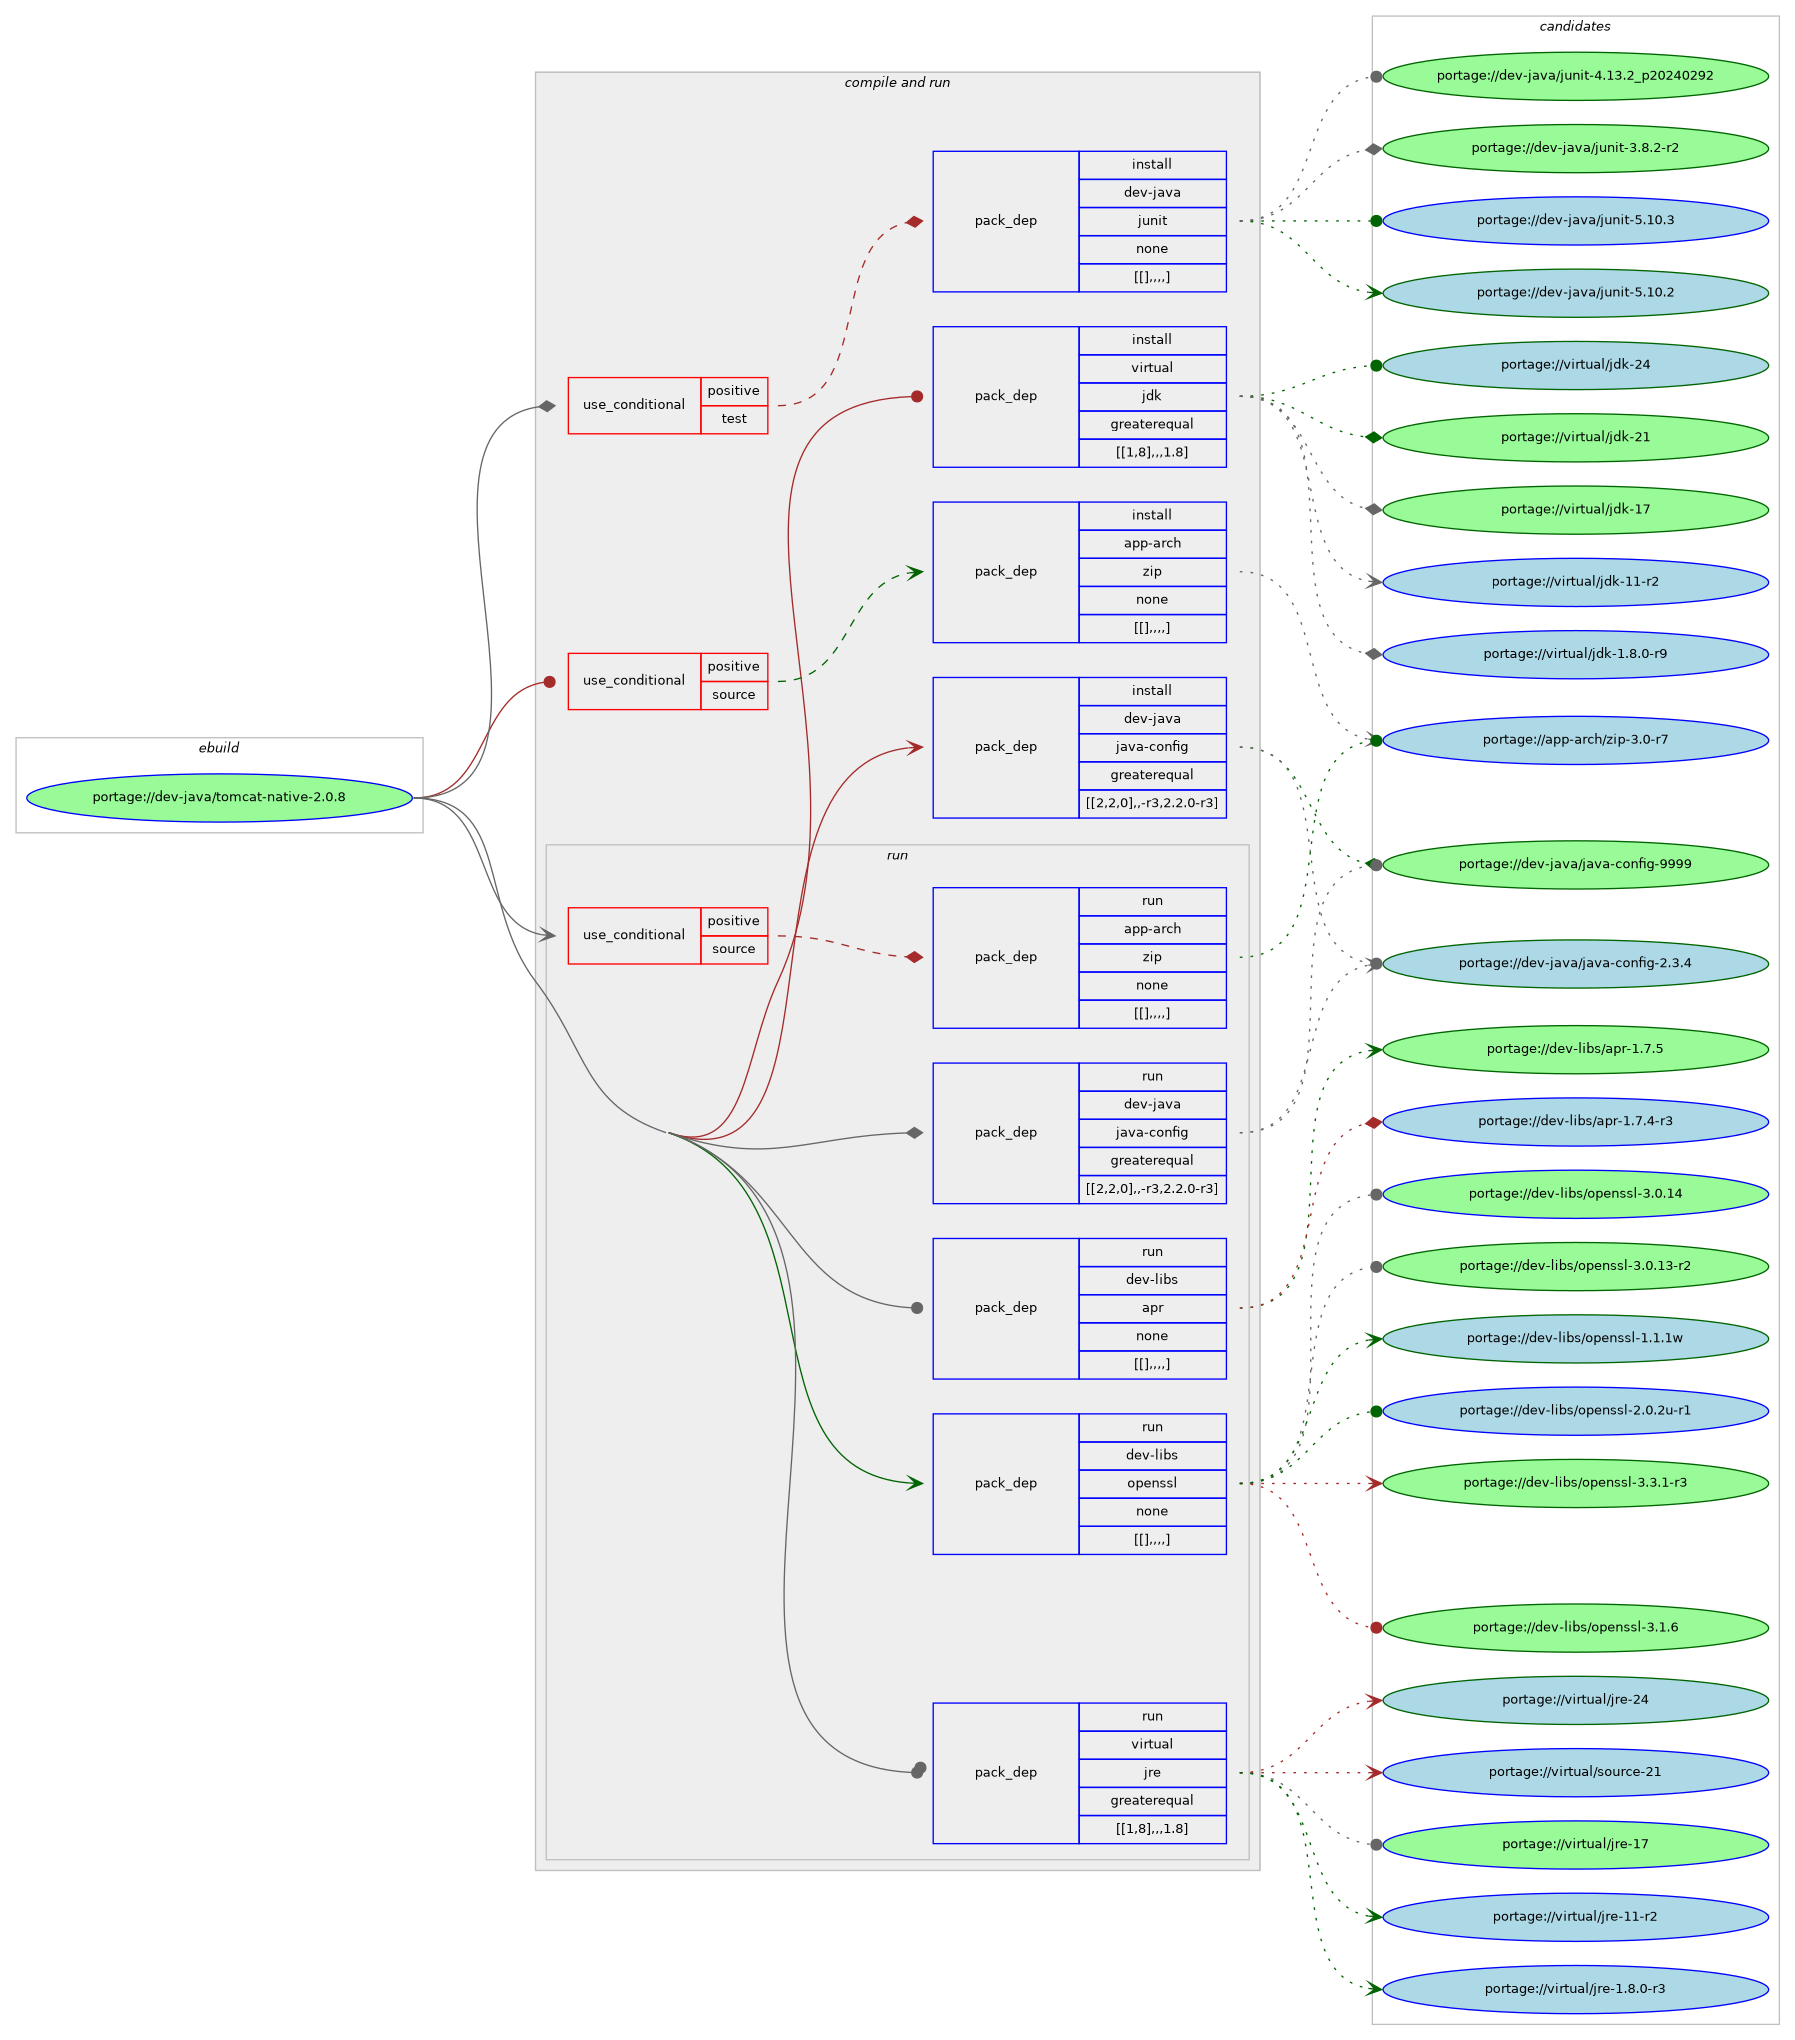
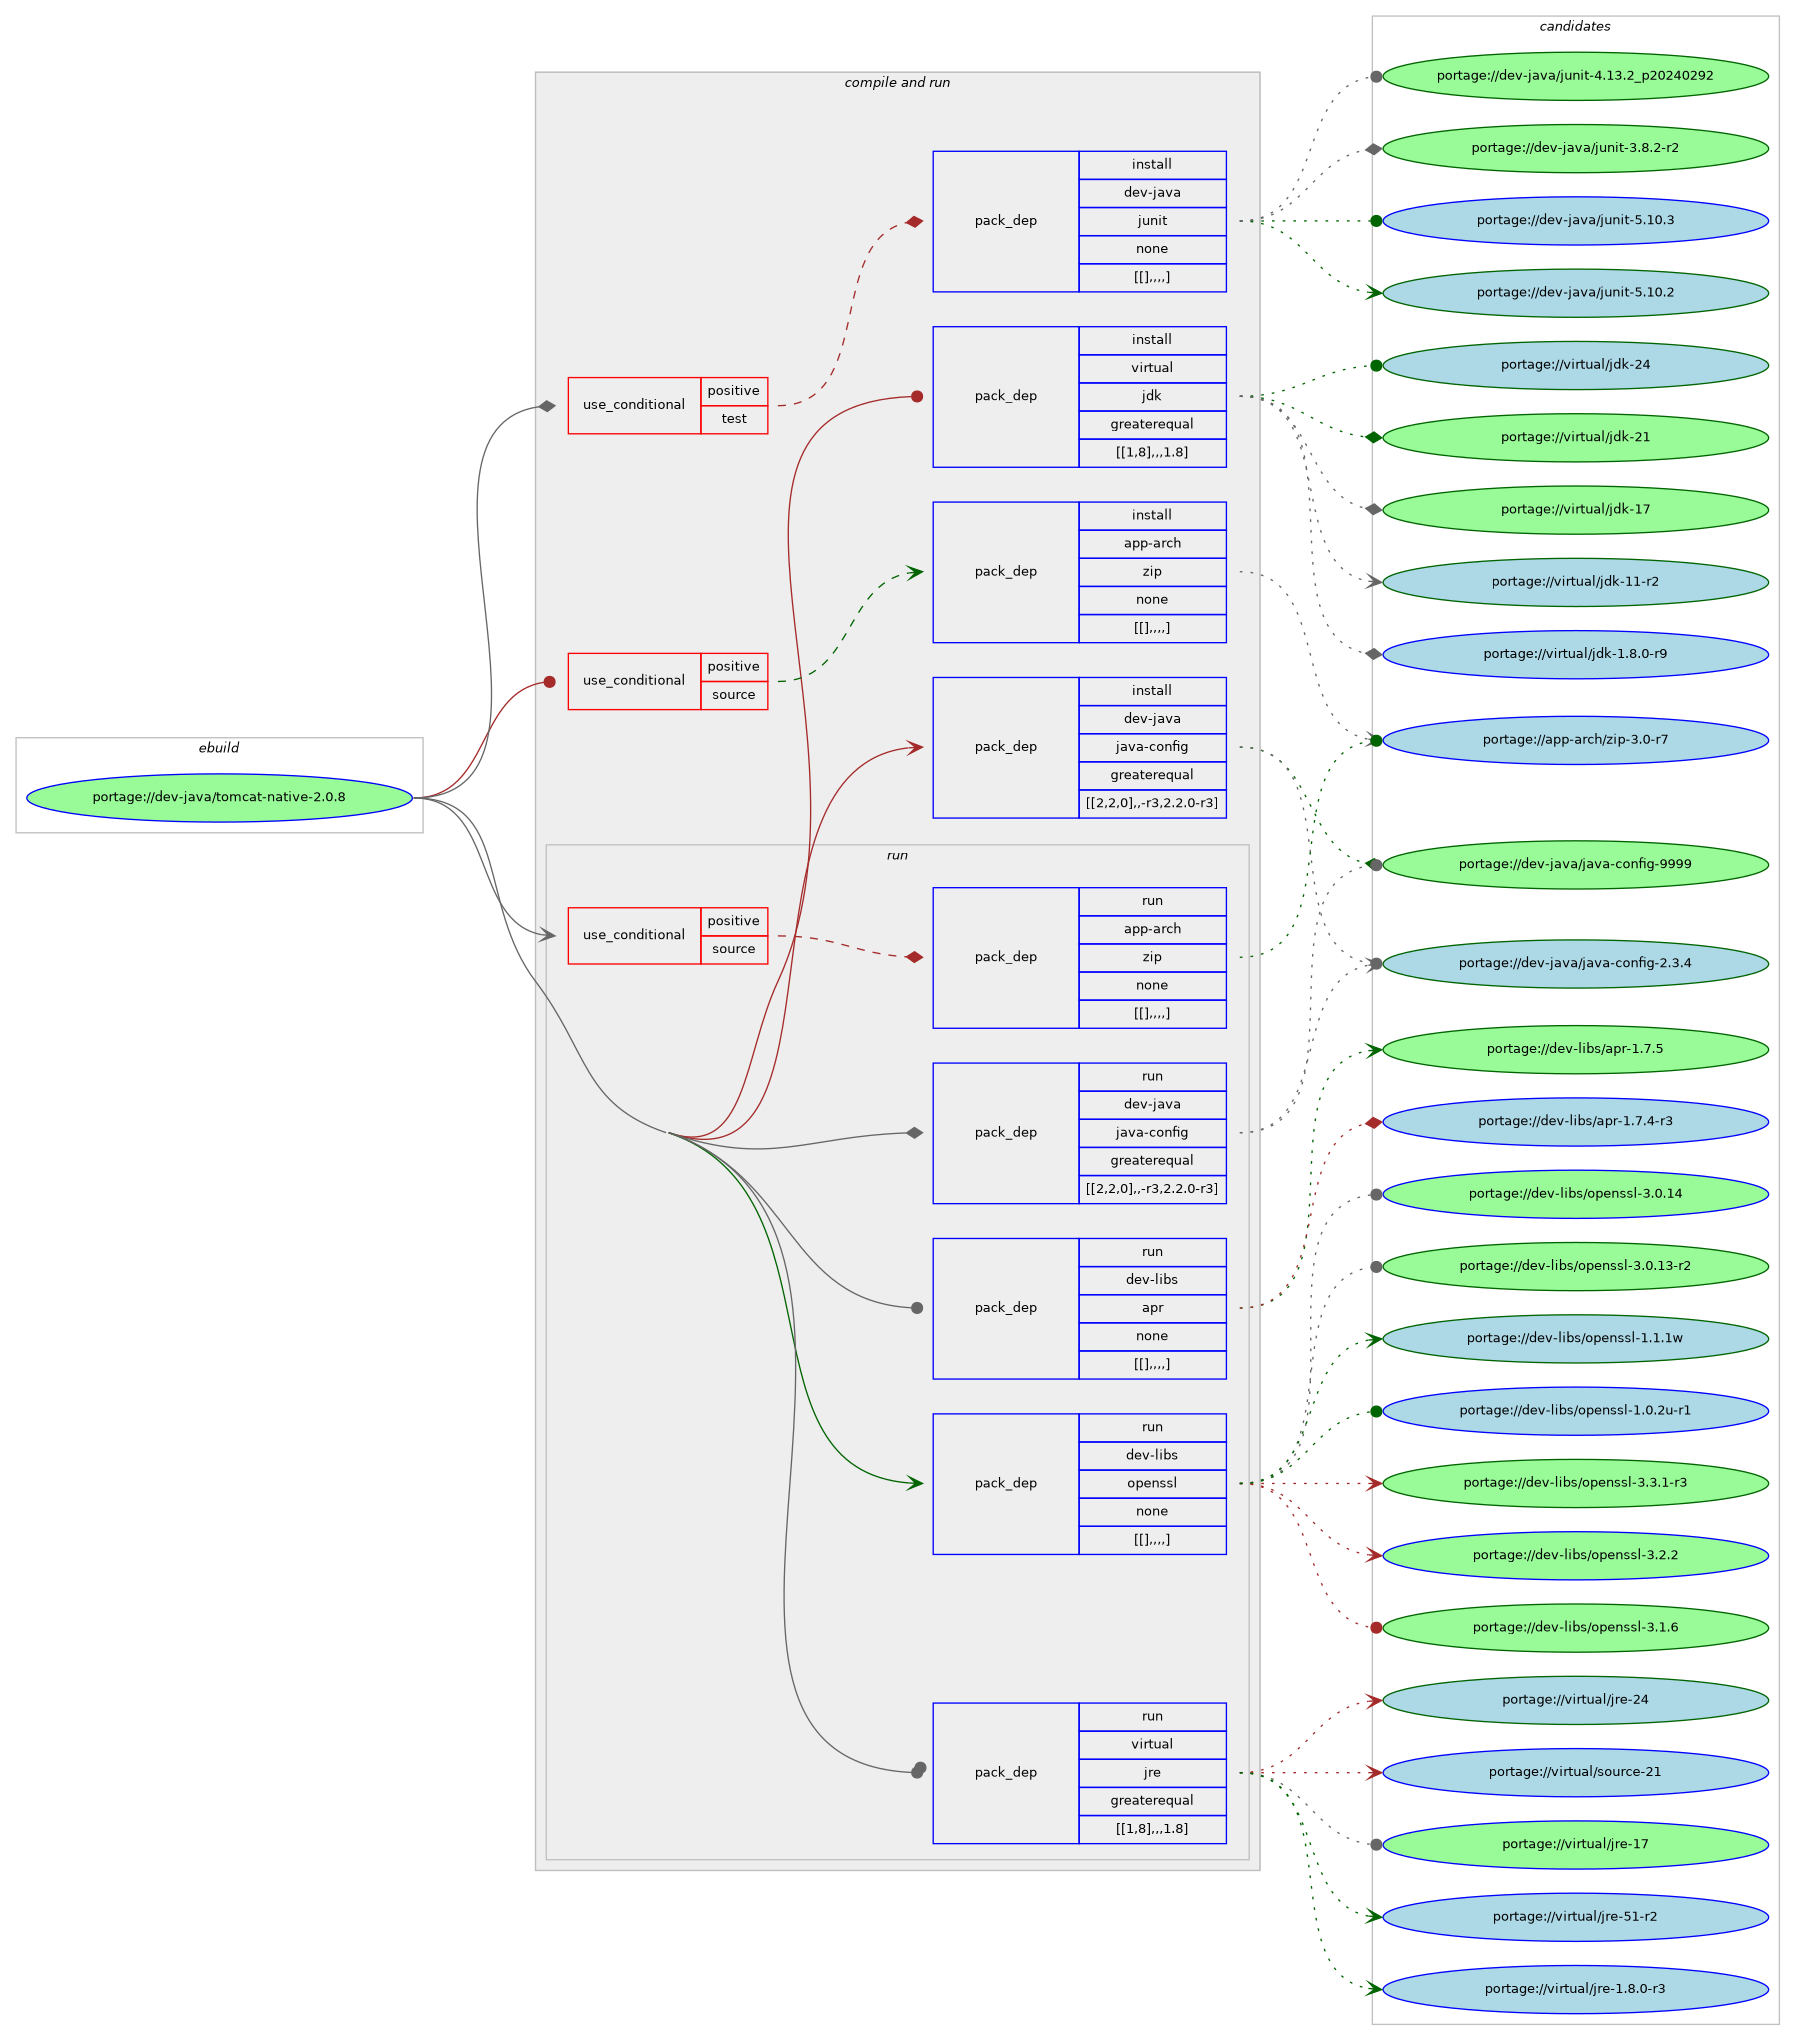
(1576, 582) -> (1576, 582)
(1576, 1411) -> (1576, 1411)
none -> (1576, 1556)
(1576, 1917) -> (1576, 1917)
